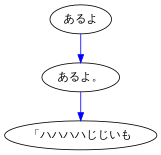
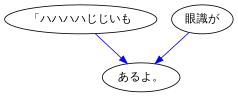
(81, 19) -> (202, 19)
(81, 102) -> (108, 46)
